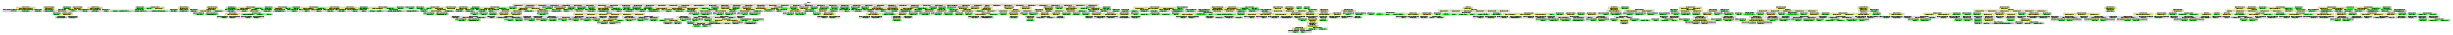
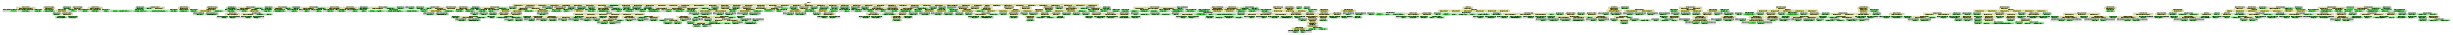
(614, 5) -> (614, 5)
(248, 14) -> (248, 14)
